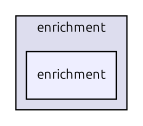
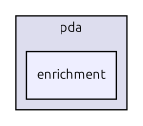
(71, 28) -> (71, 28)
